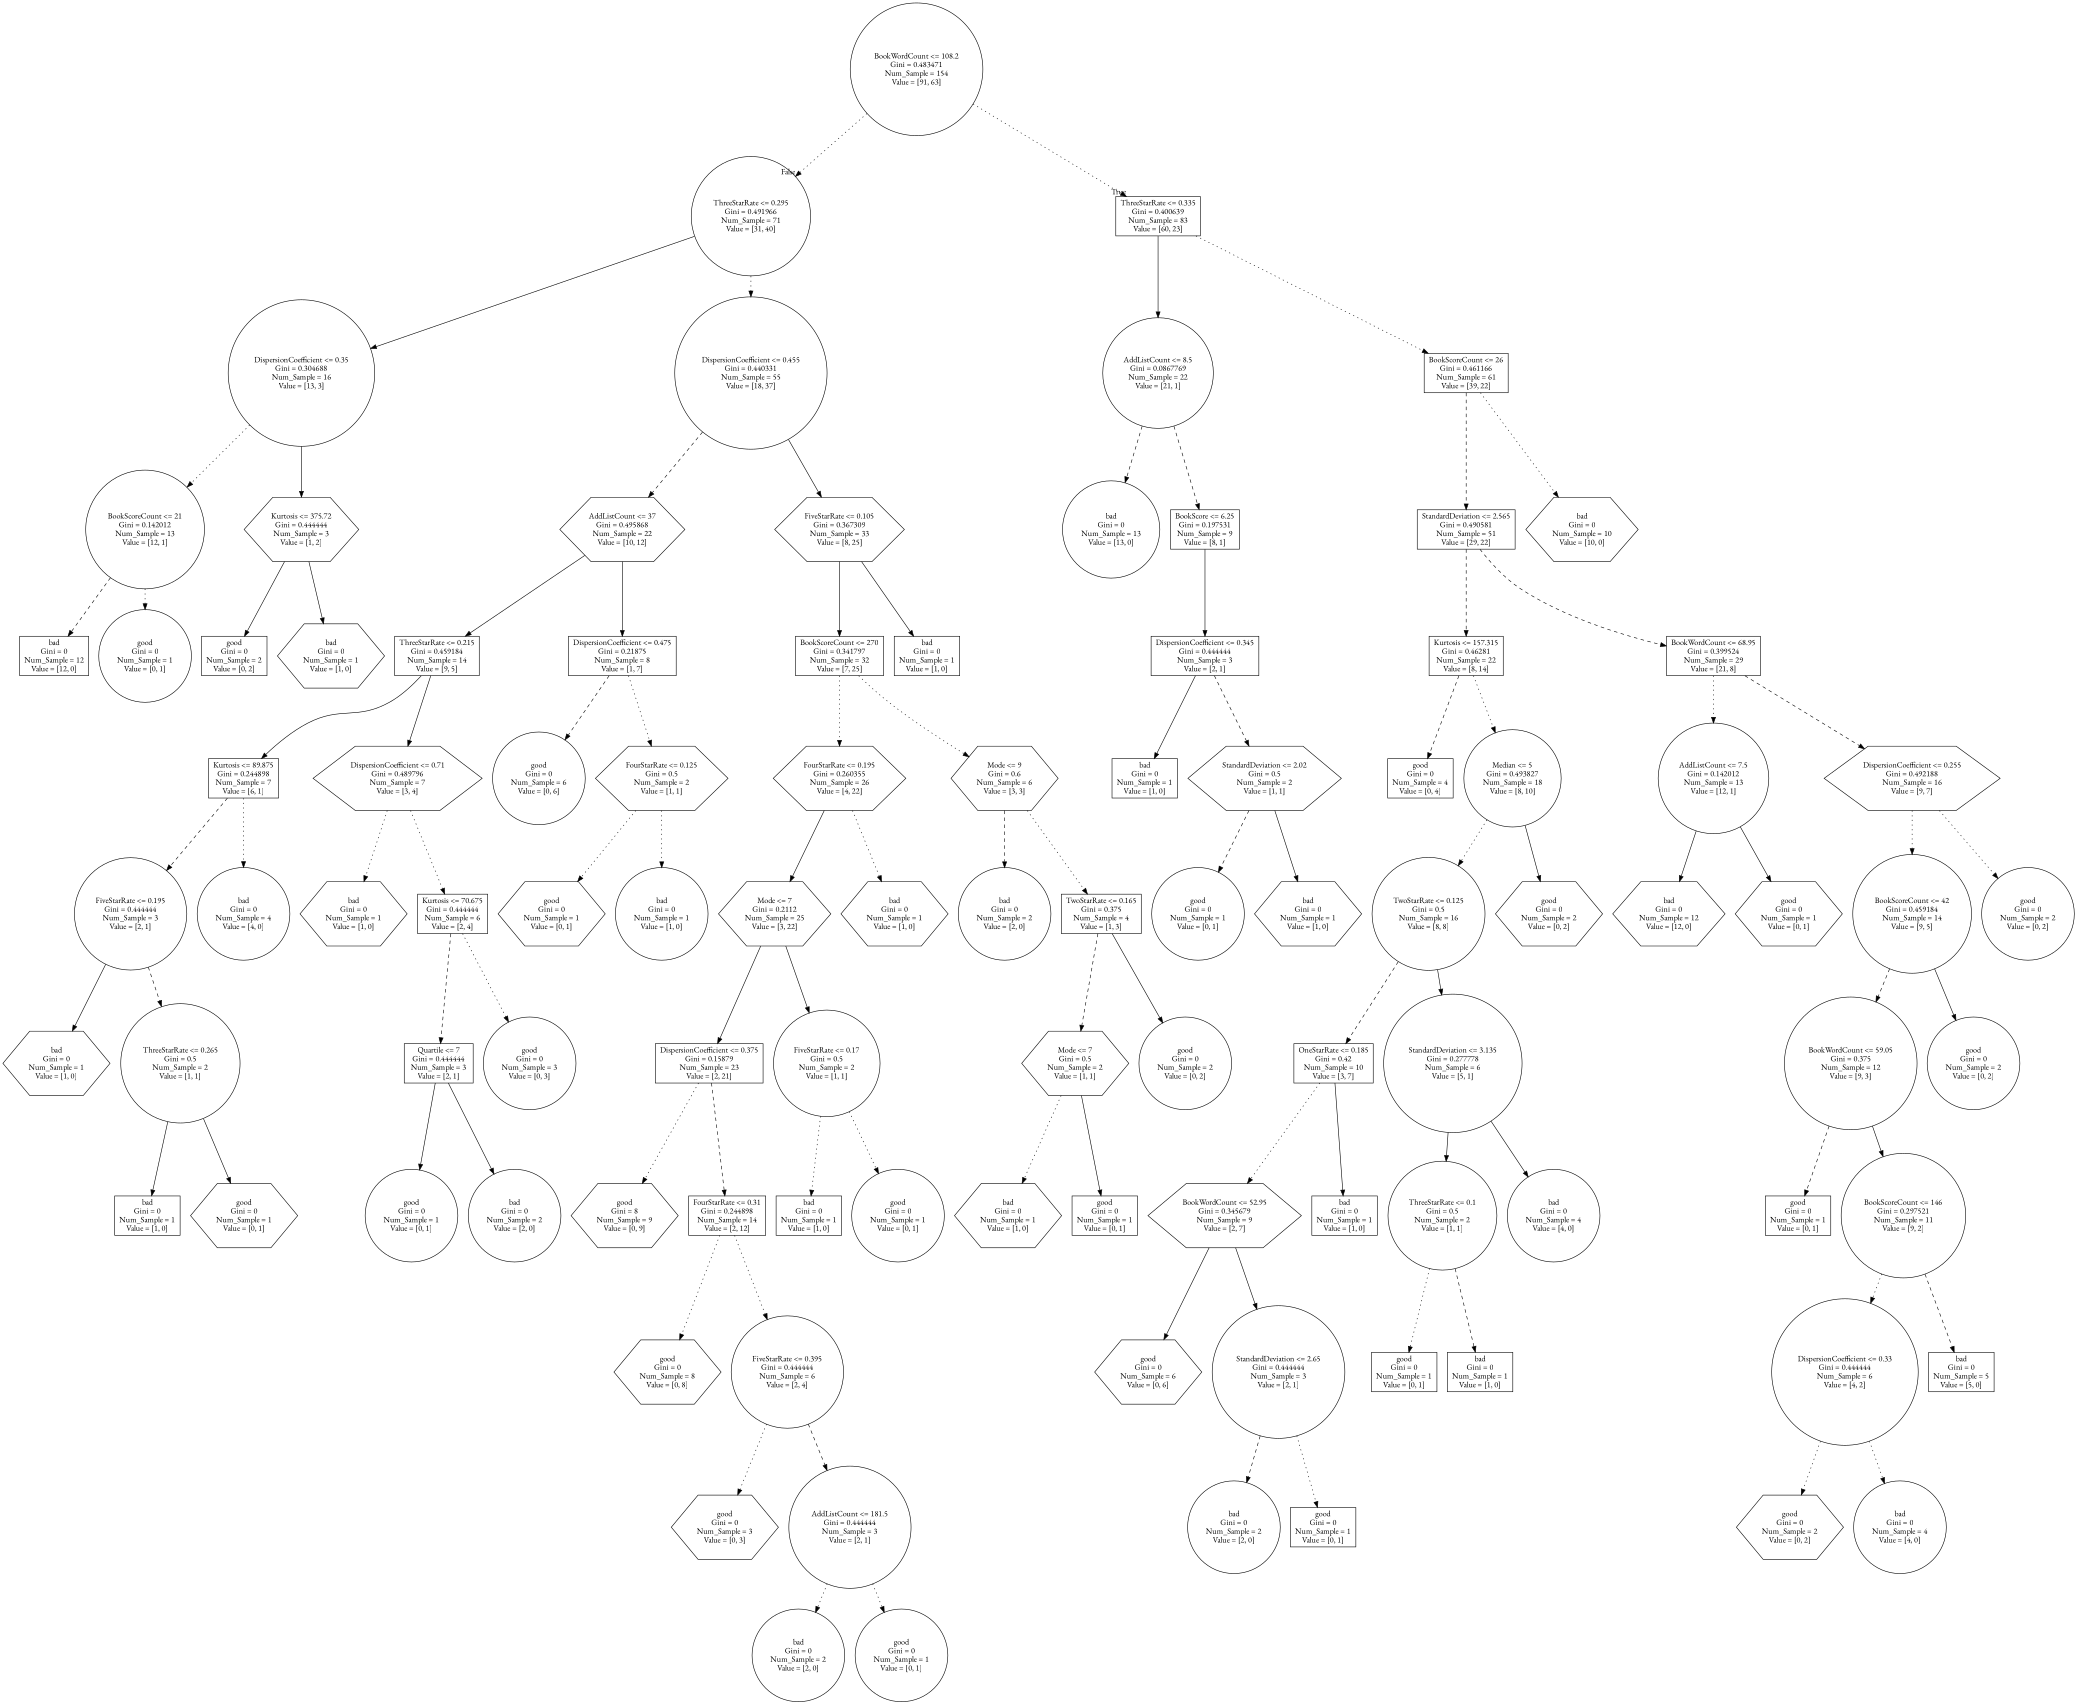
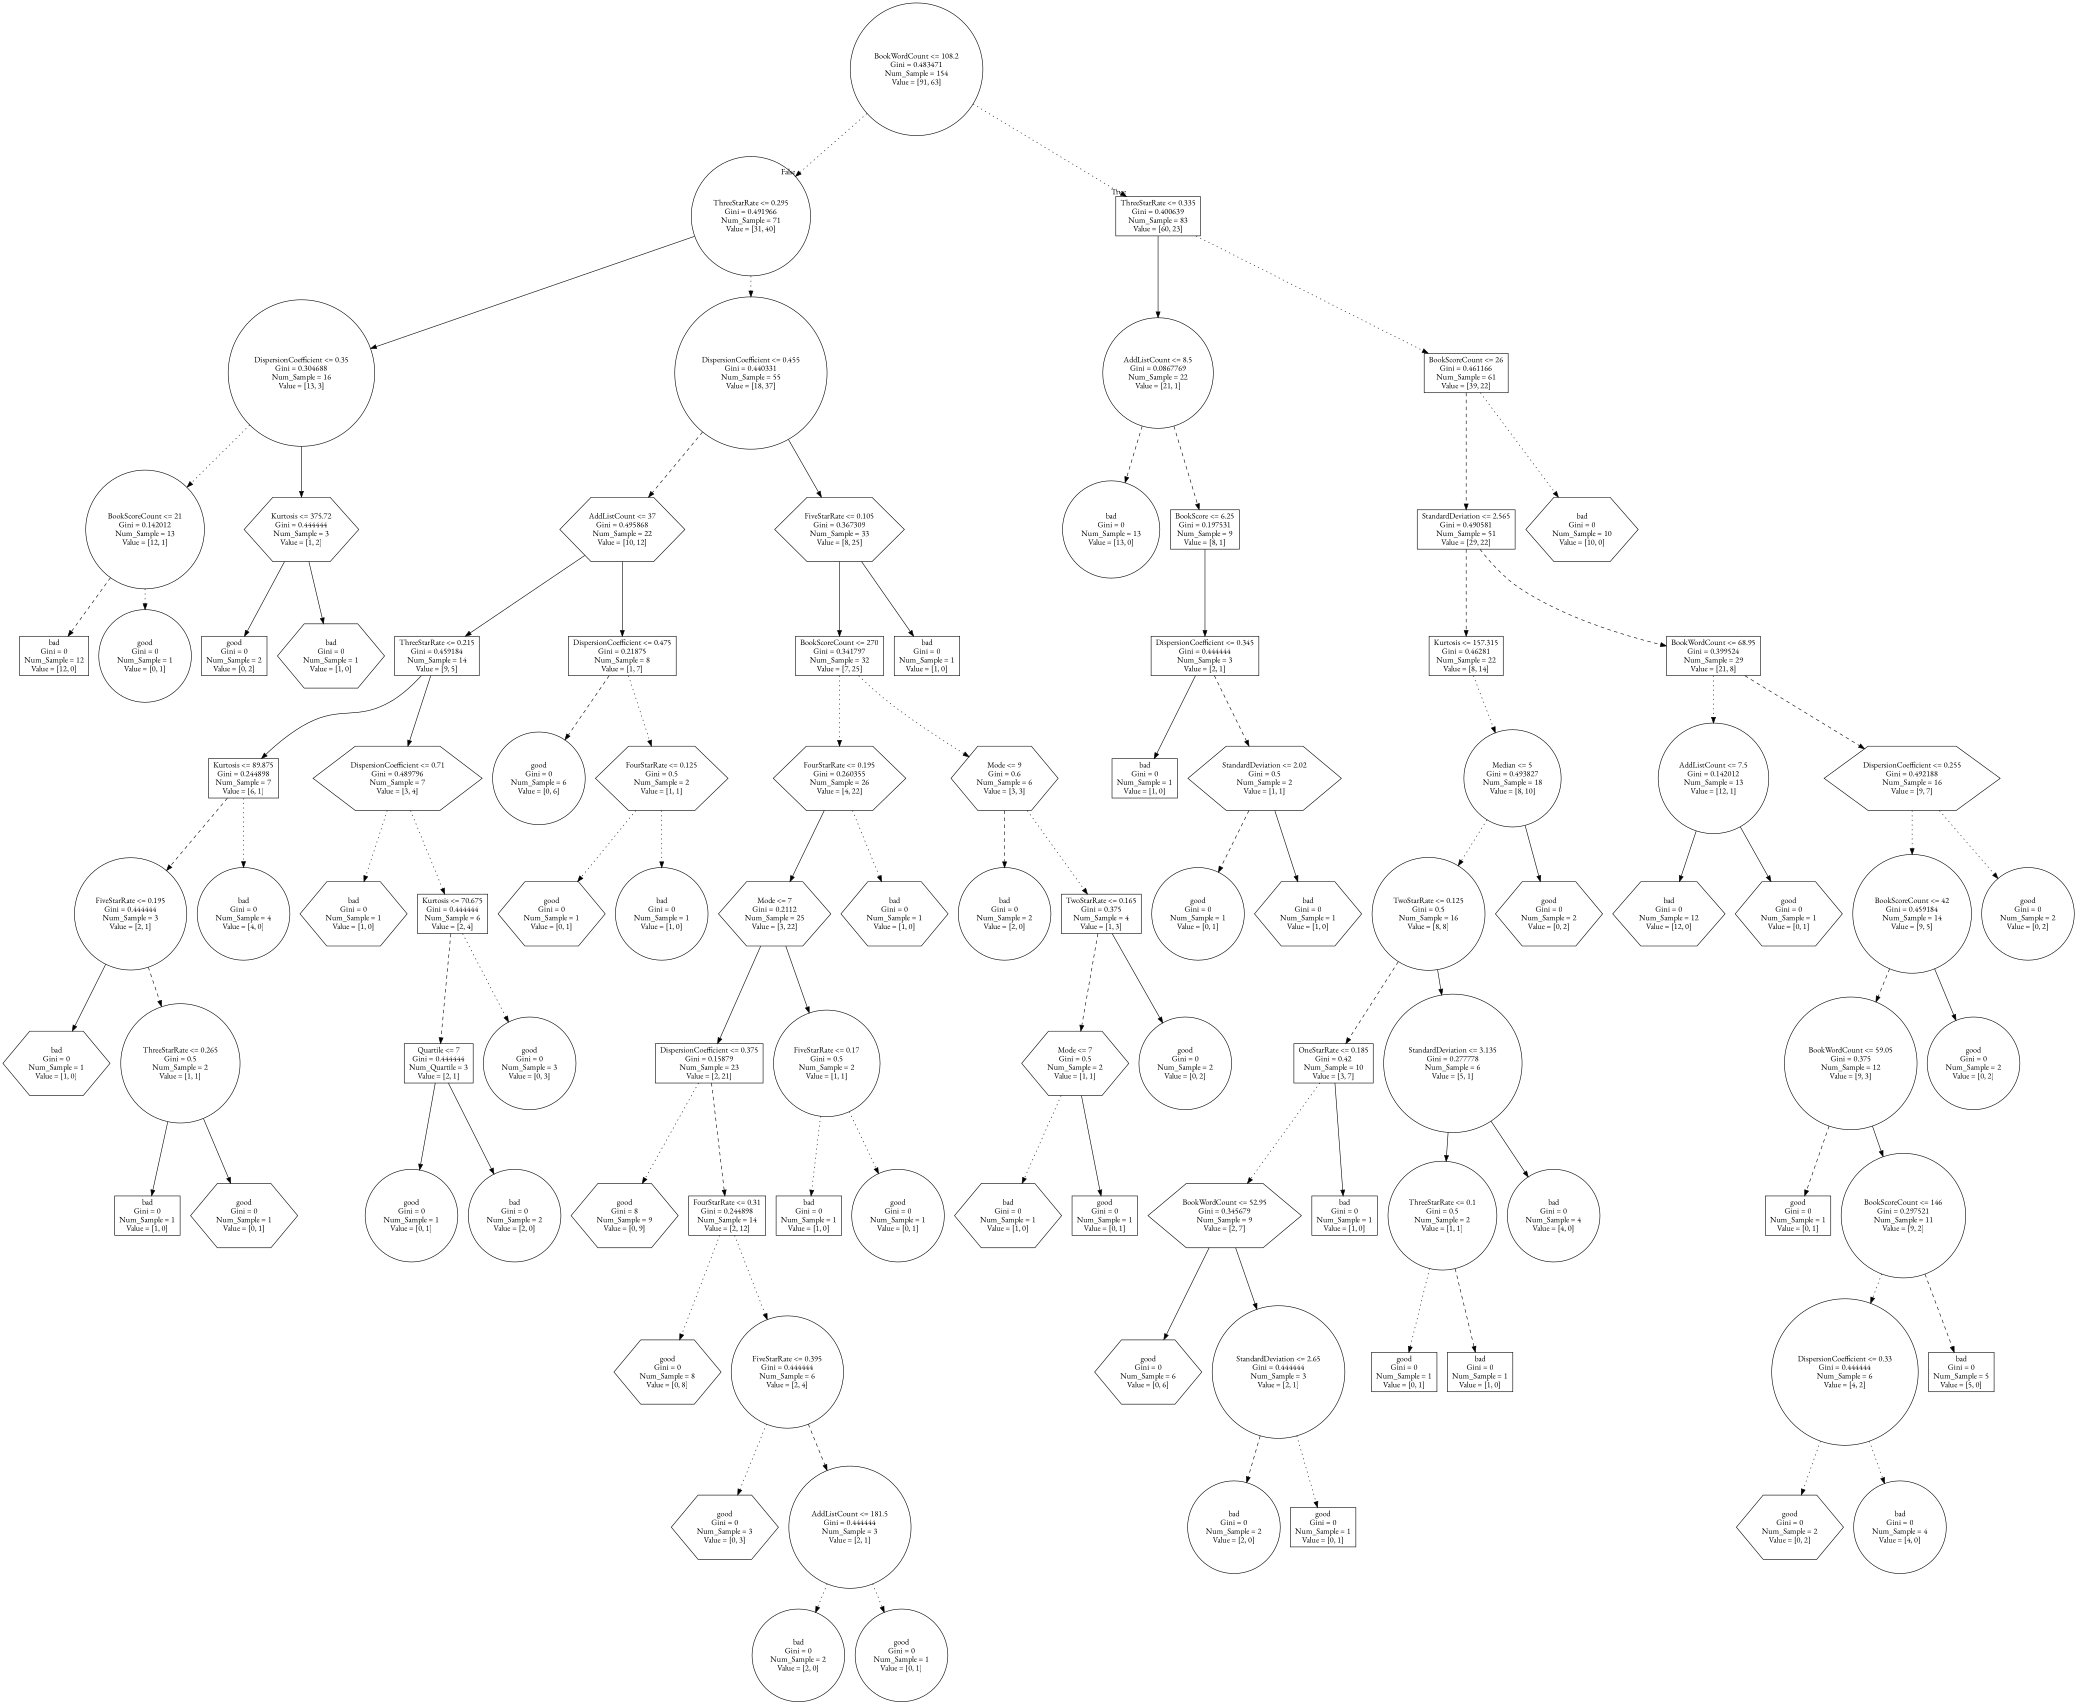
(1420, 778) -> none
(439, 1063) -> (439, 1063)
